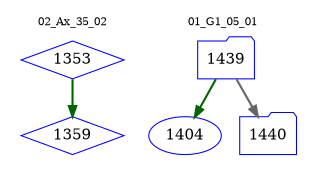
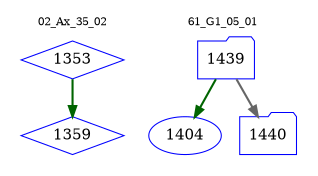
(223, 23) -> (223, 23)
